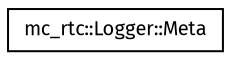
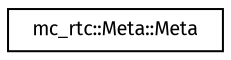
(115, 30) -> (115, 30)
